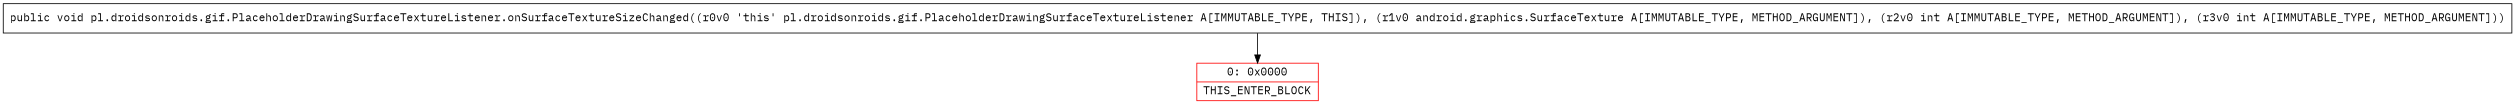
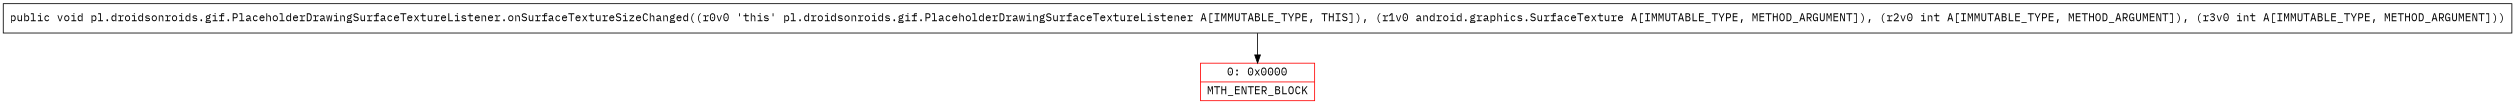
(1258, 91) -> (1258, 91)
